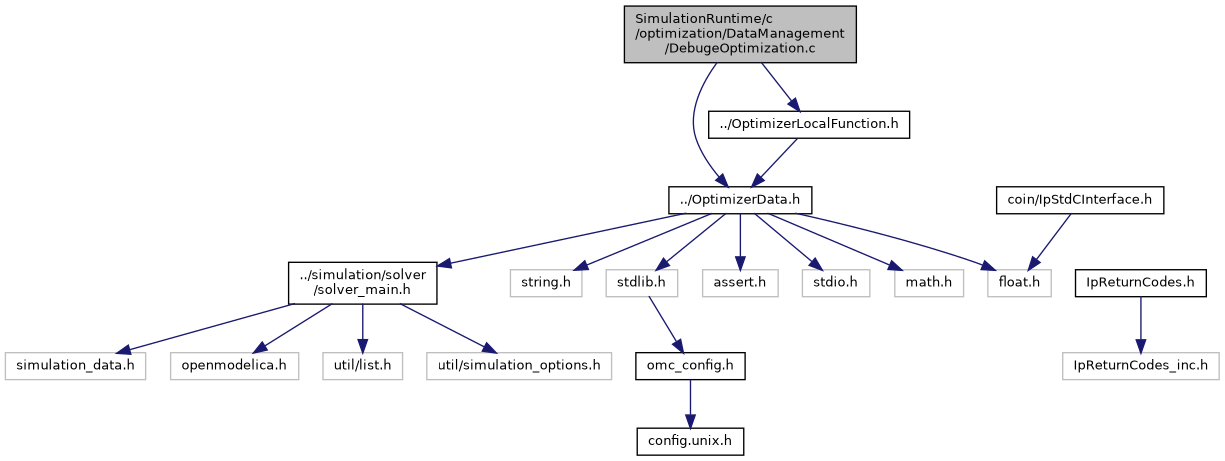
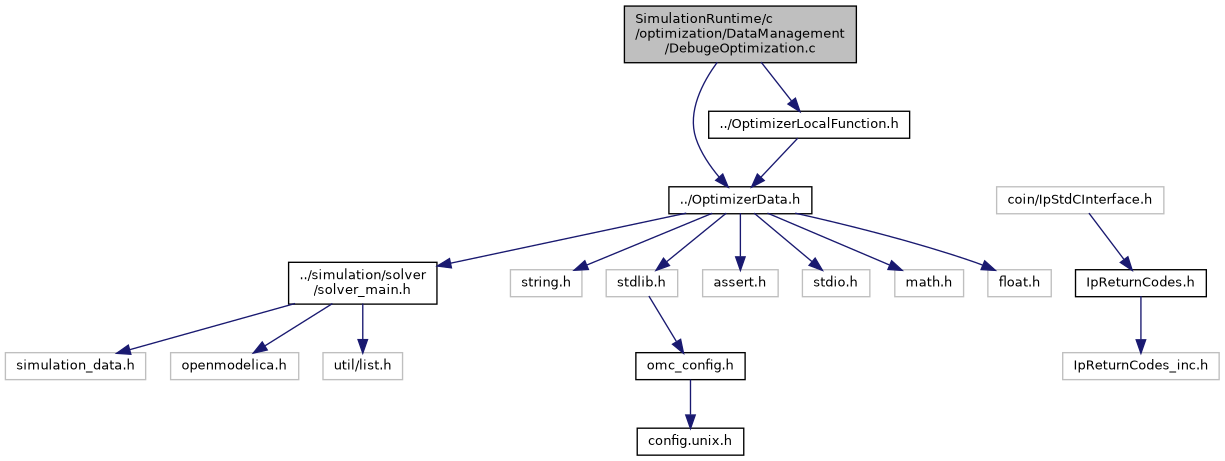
(1080, 200) -> (1080, 200)
(1054, 236) -> (1106, 236)
(519, 366) -> none
